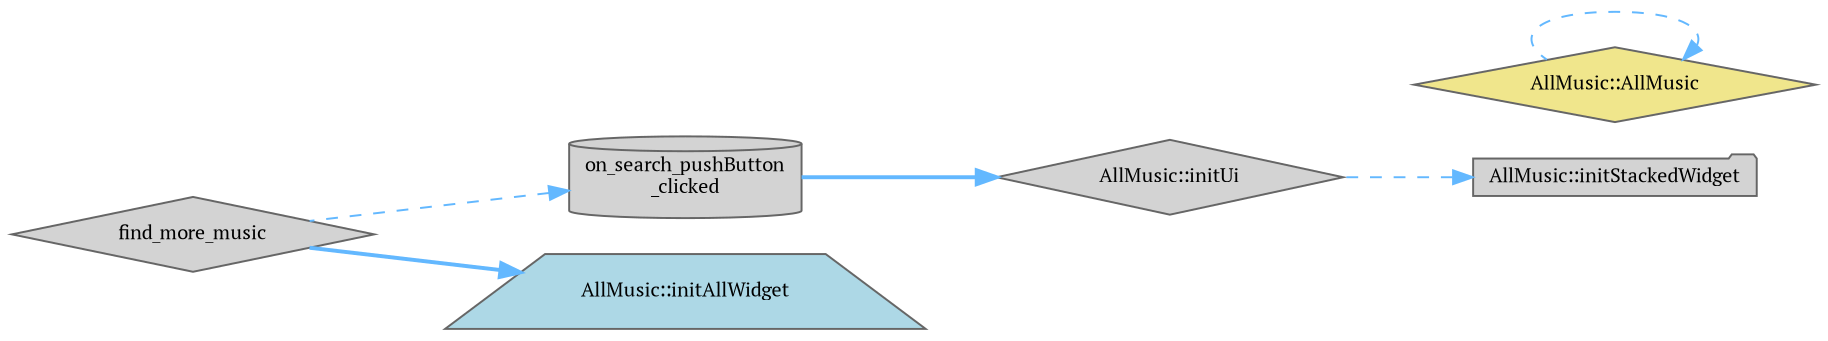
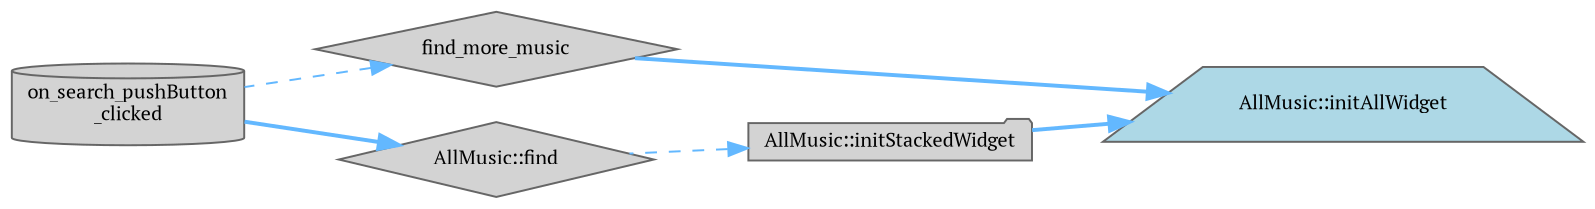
(1615, 85) -> none
none -> (1071, 127)
(1170, 177) -> (496, 160)
(429, 207) -> (308, 77)
